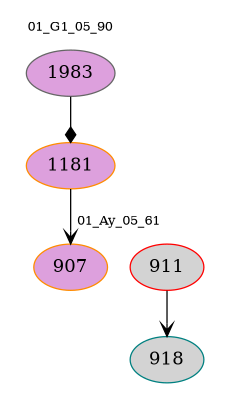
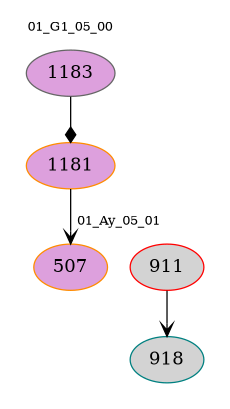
(71, 28) -> (71, 28)
(71, 73) -> (71, 73)
(119, 222) -> (119, 222)
(71, 267) -> (71, 267)
